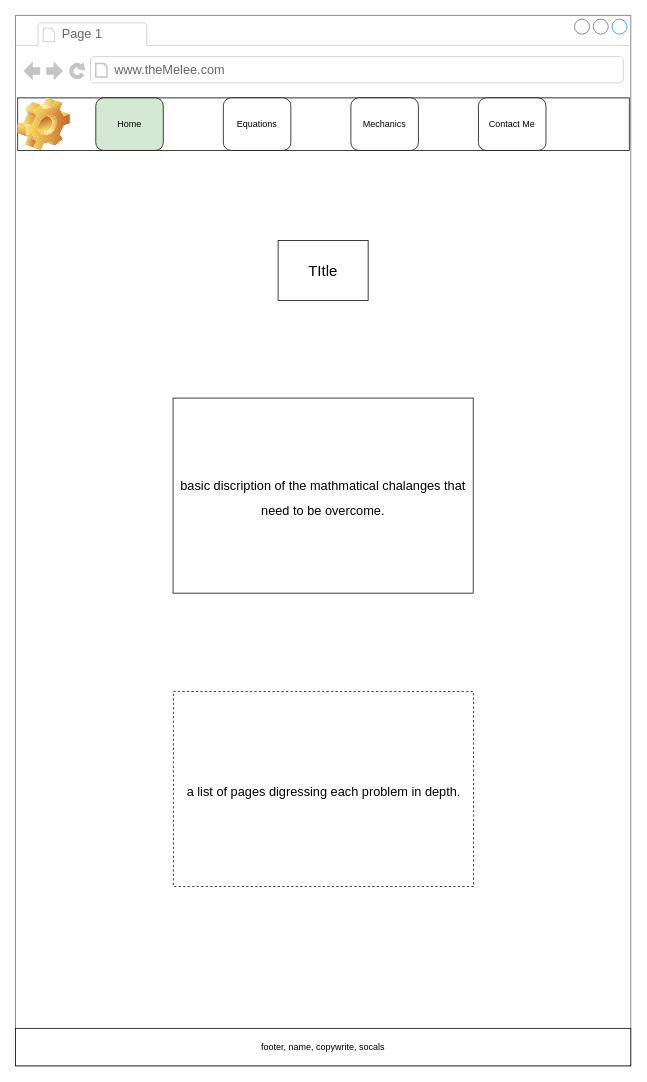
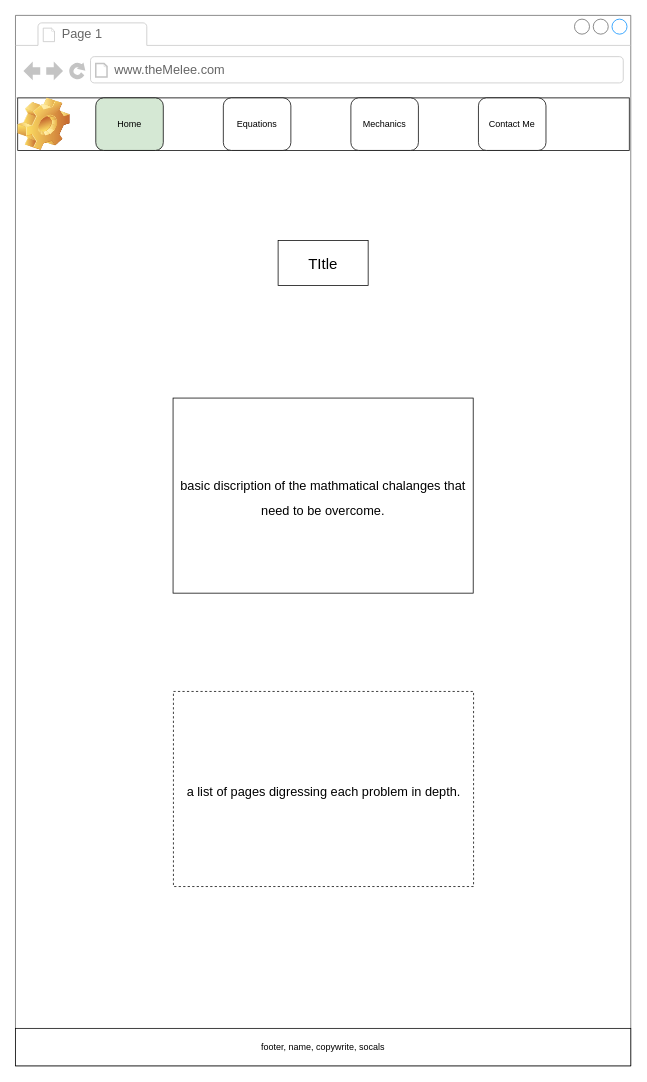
(323, 270) -> (323, 263)
